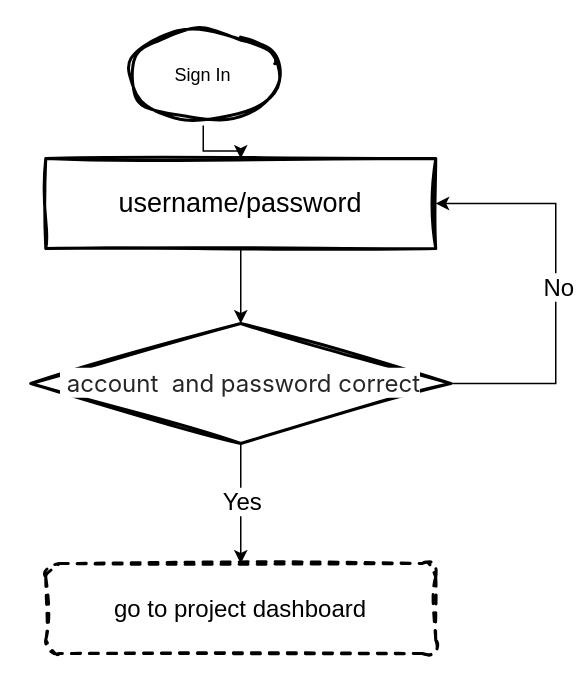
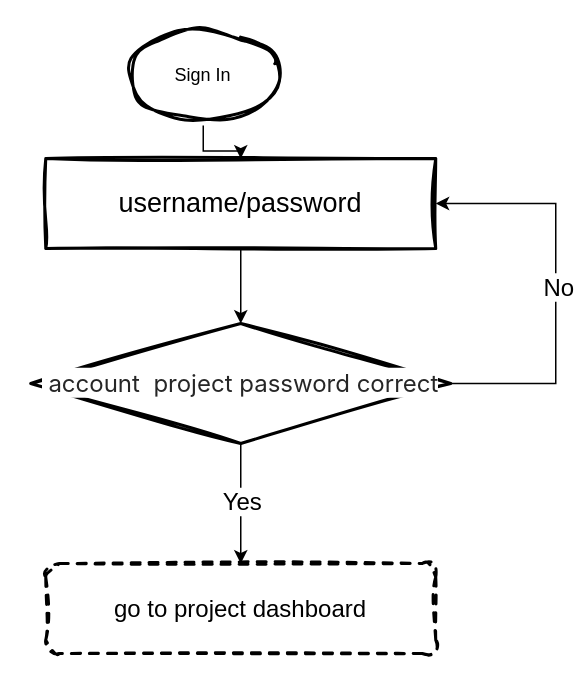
(241, 383) -> (241, 383)
